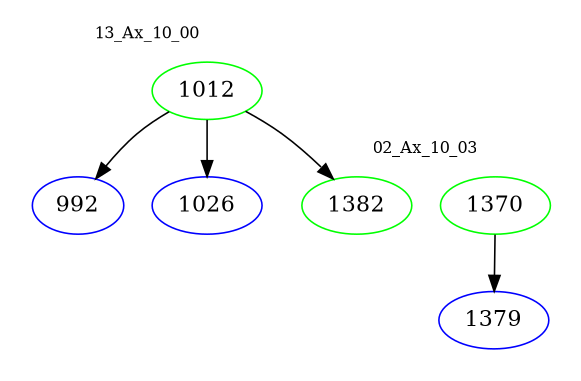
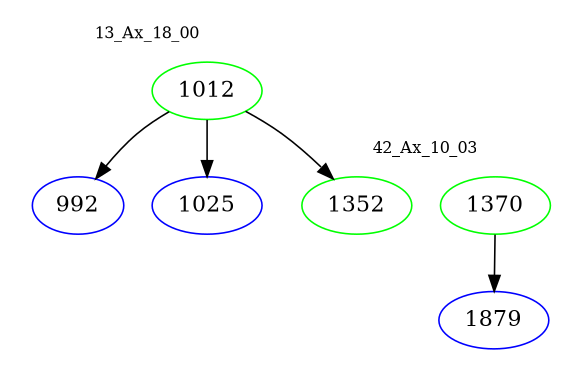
(147, 34) -> (147, 34)
(425, 149) -> (425, 149)
(207, 206) -> (207, 206)
(357, 206) -> (357, 206)
(494, 320) -> (494, 320)
